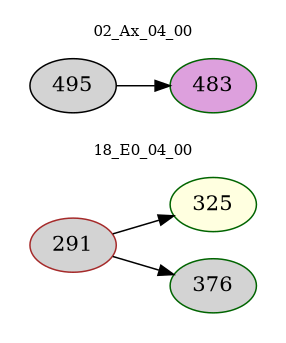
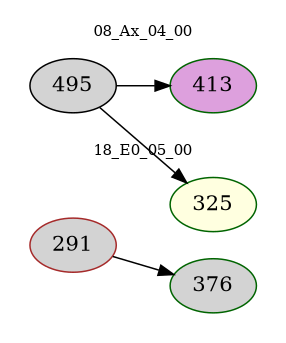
(143, 32) -> (143, 32)
(213, 86) -> (213, 86)
(143, 151) -> (143, 151)
(136, 227) -> (145, 147)
